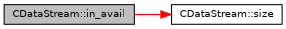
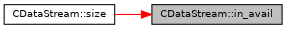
(148, 14) -> (128, 14)
